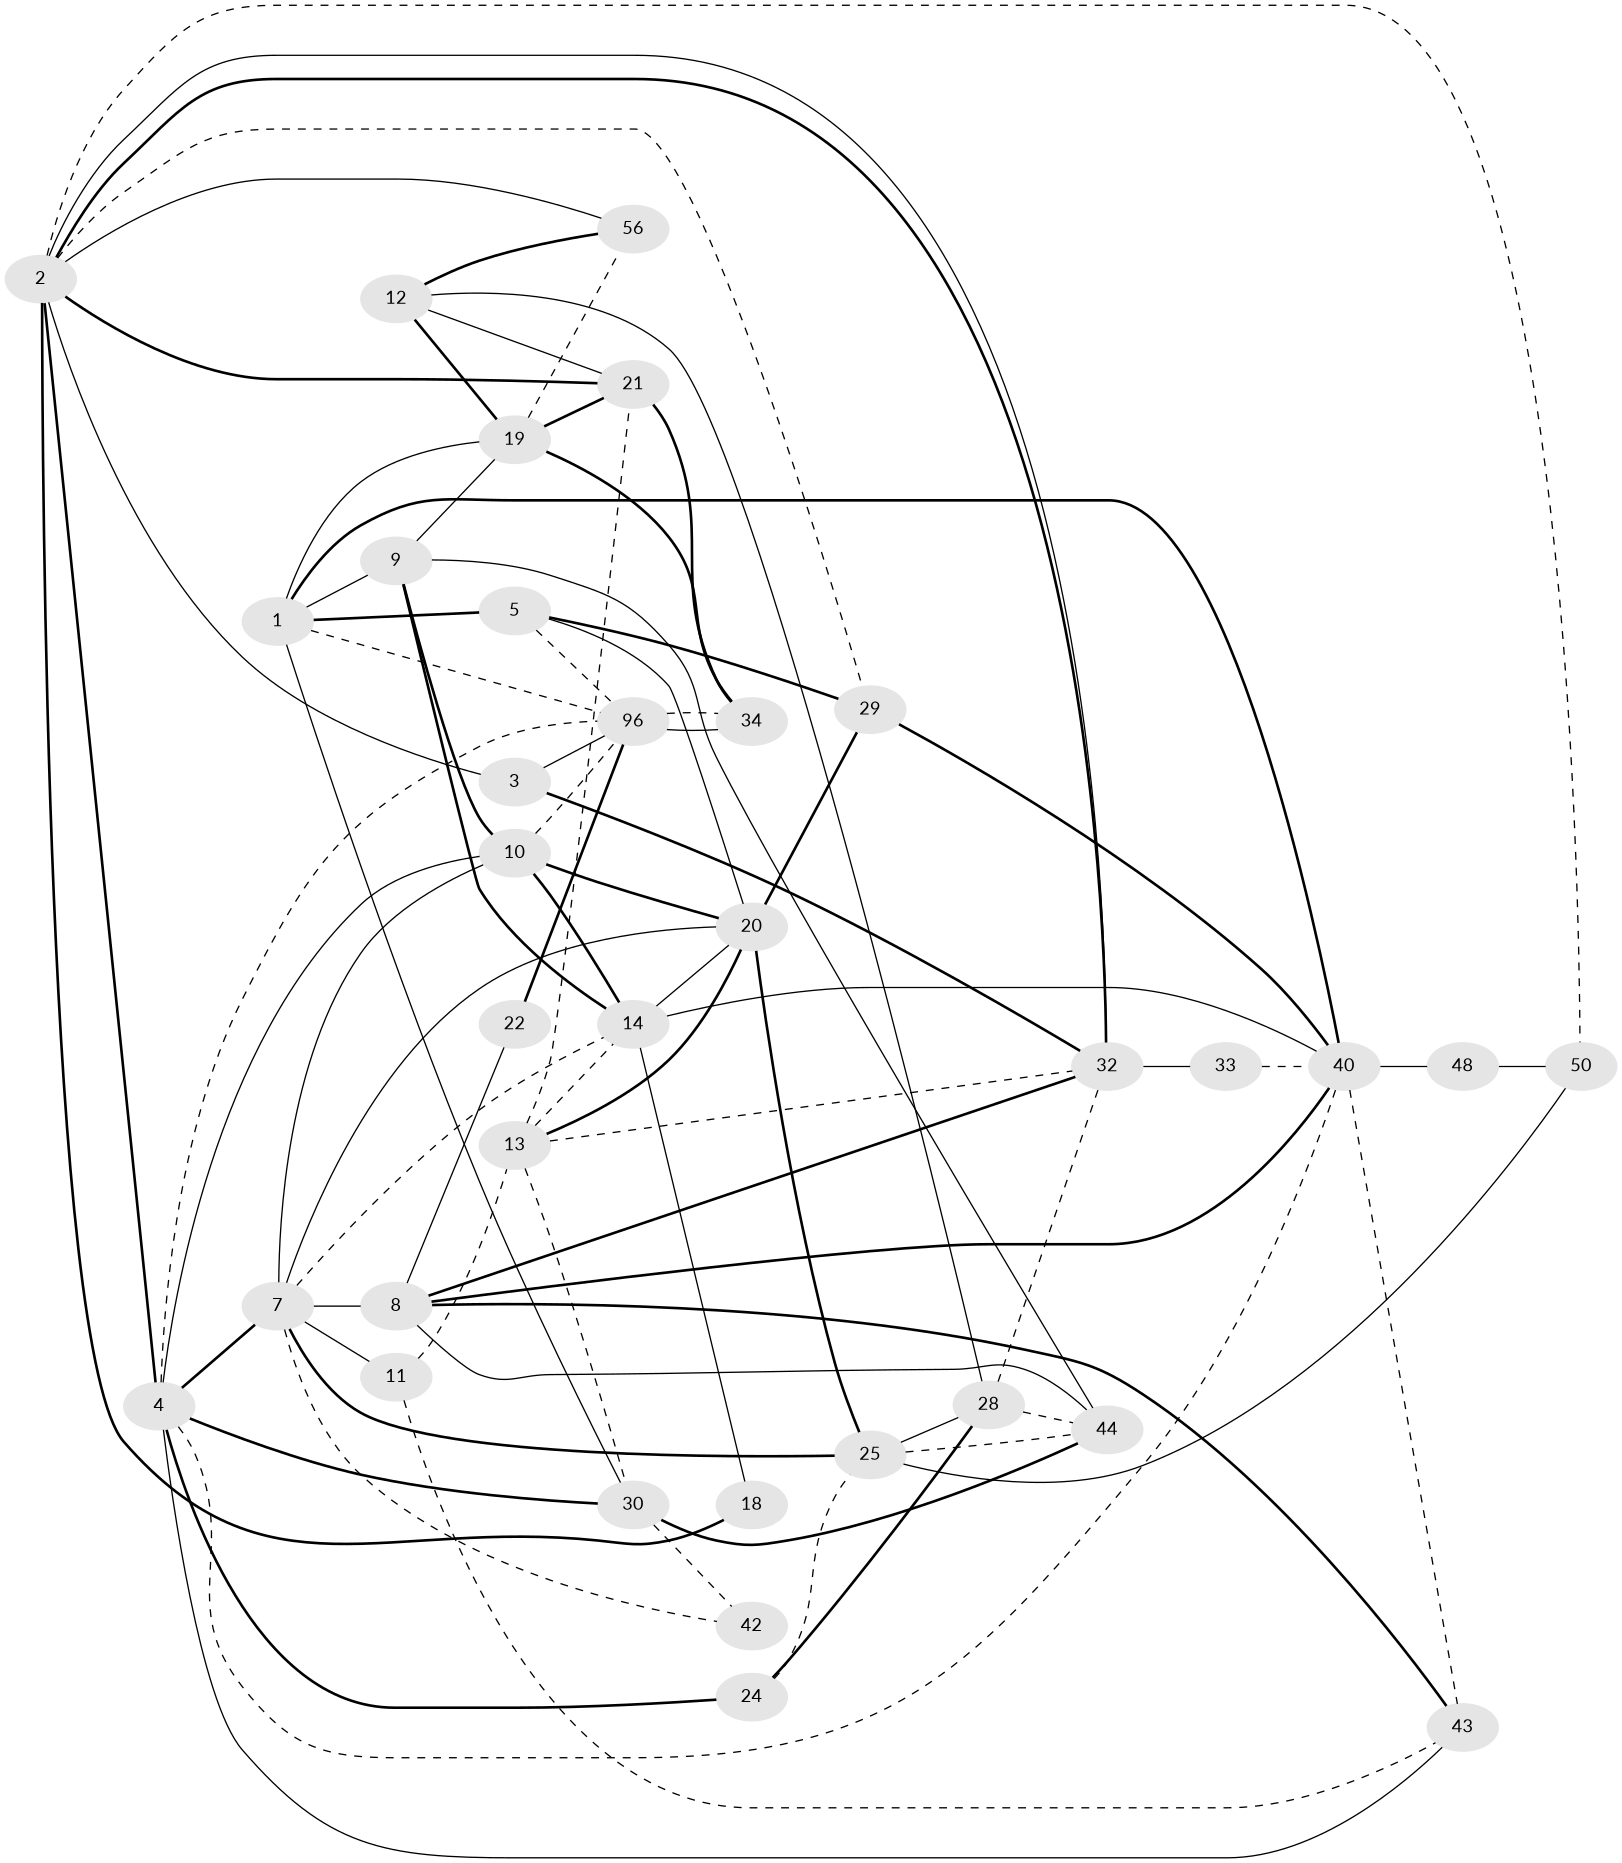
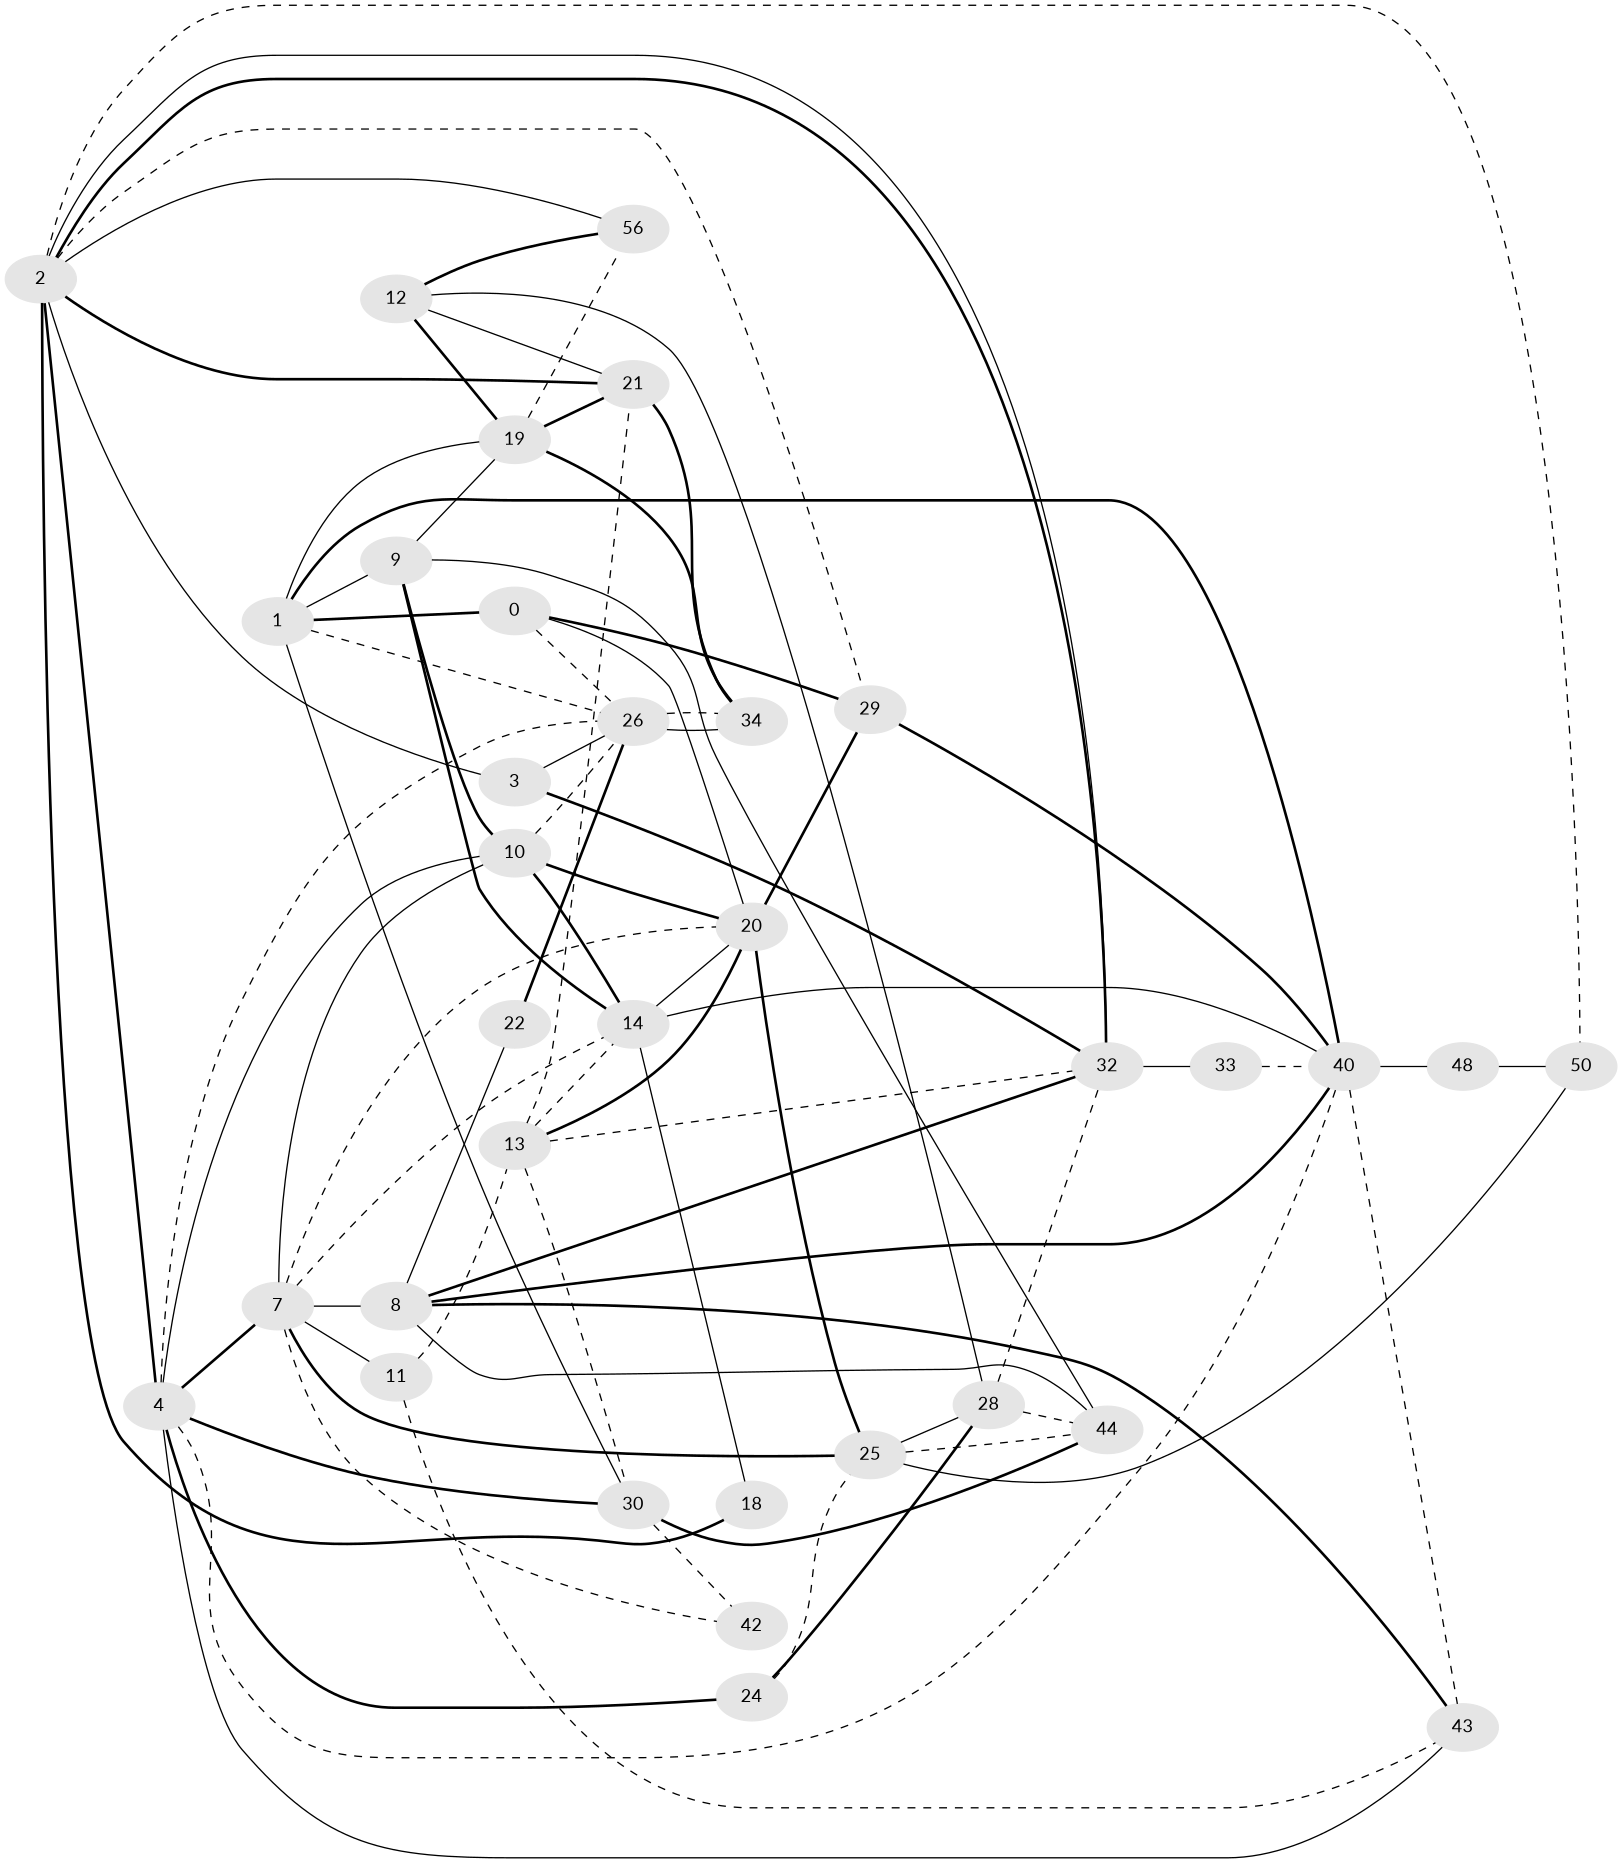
(515, 611) -> (515, 611)
(633, 722) -> (633, 722)
(437, 1024) -> (437, 1024)
